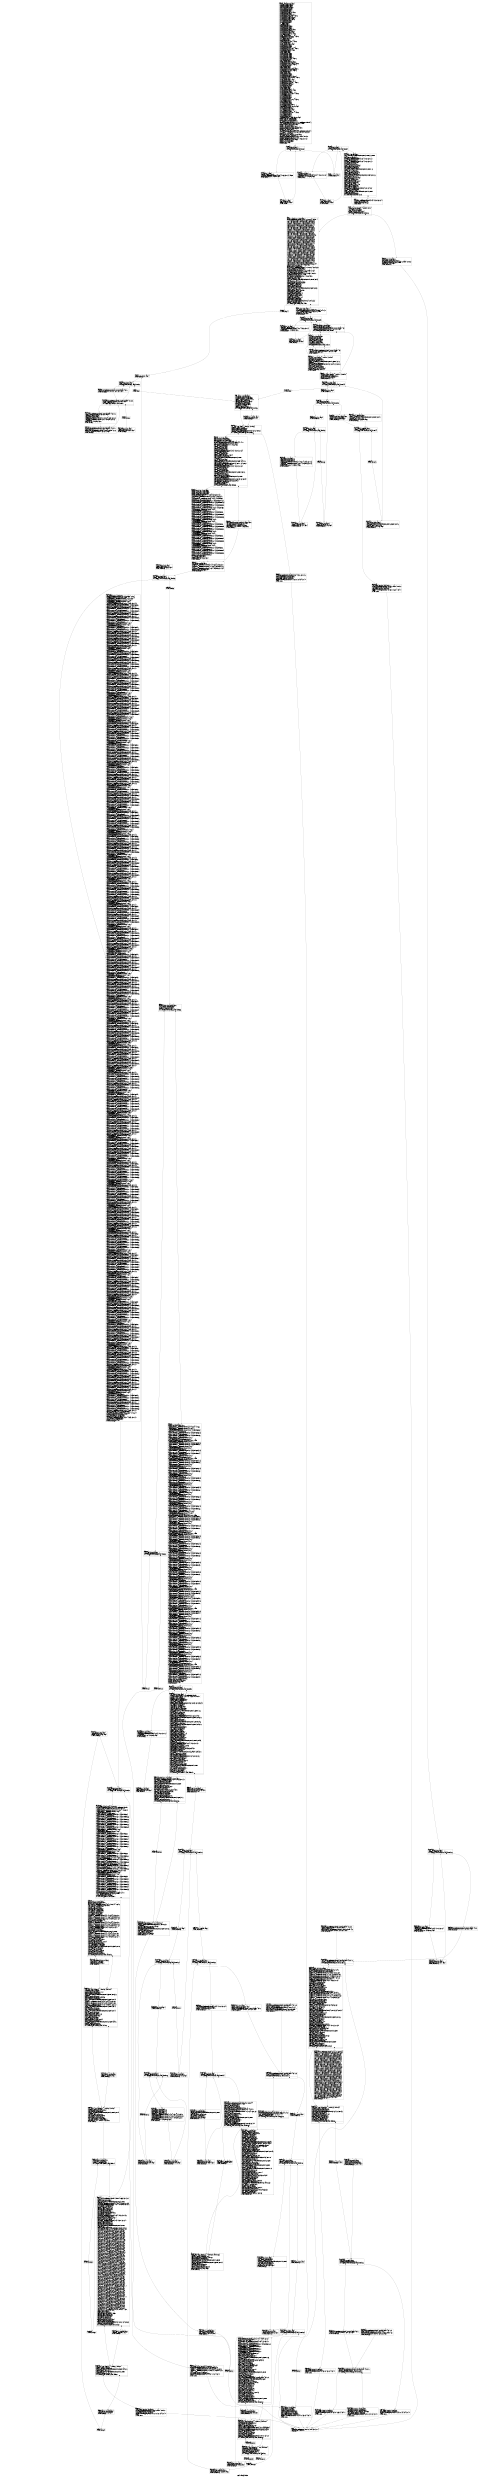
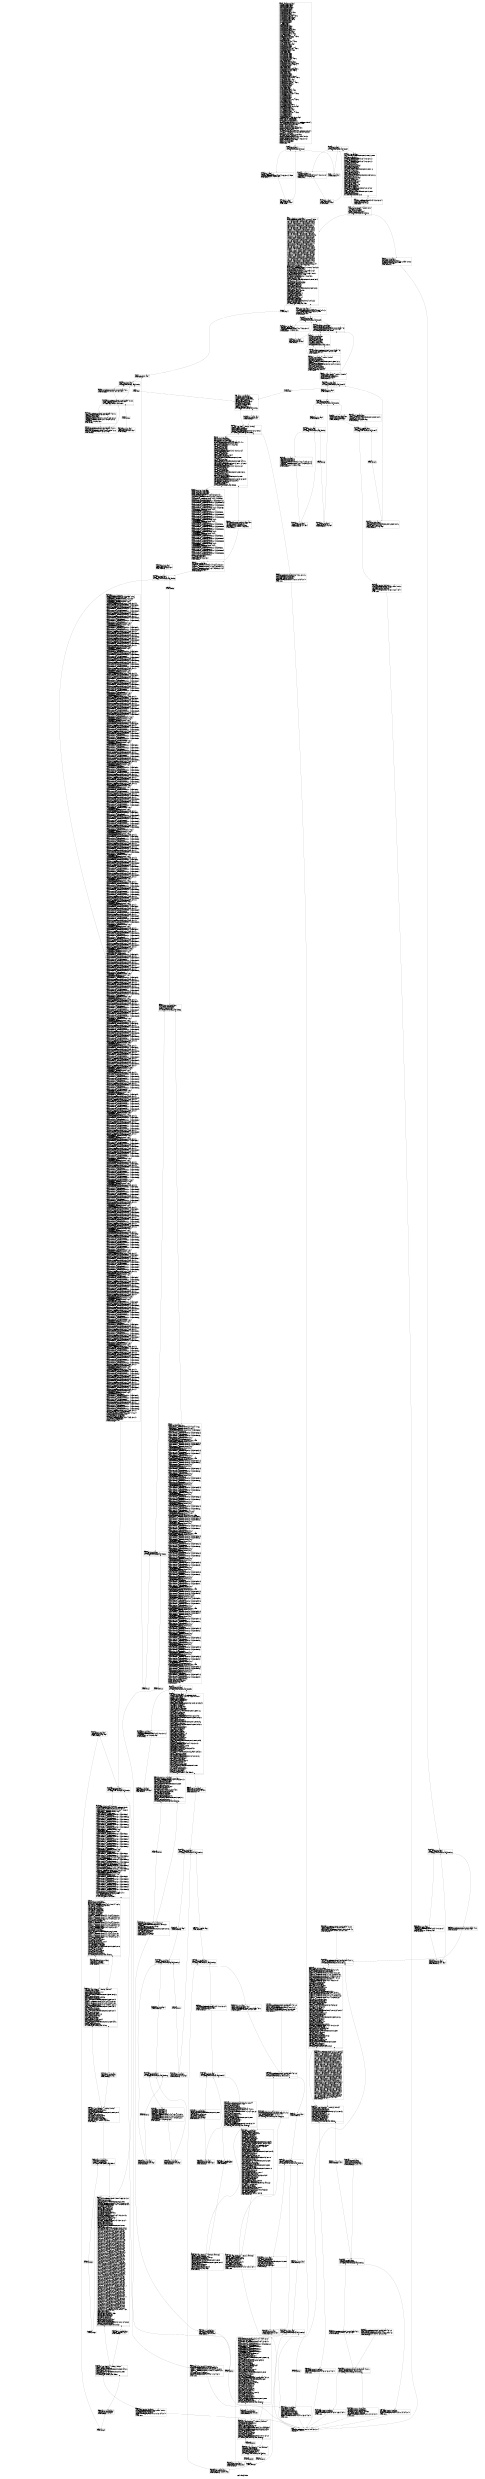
none -> (240, 2262)
